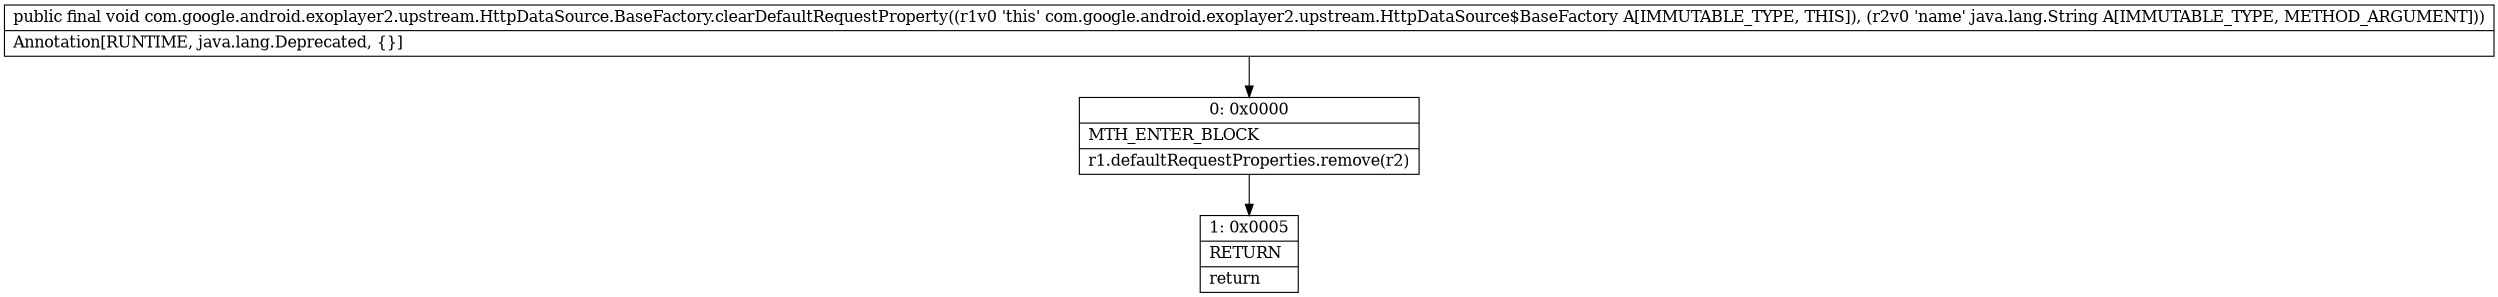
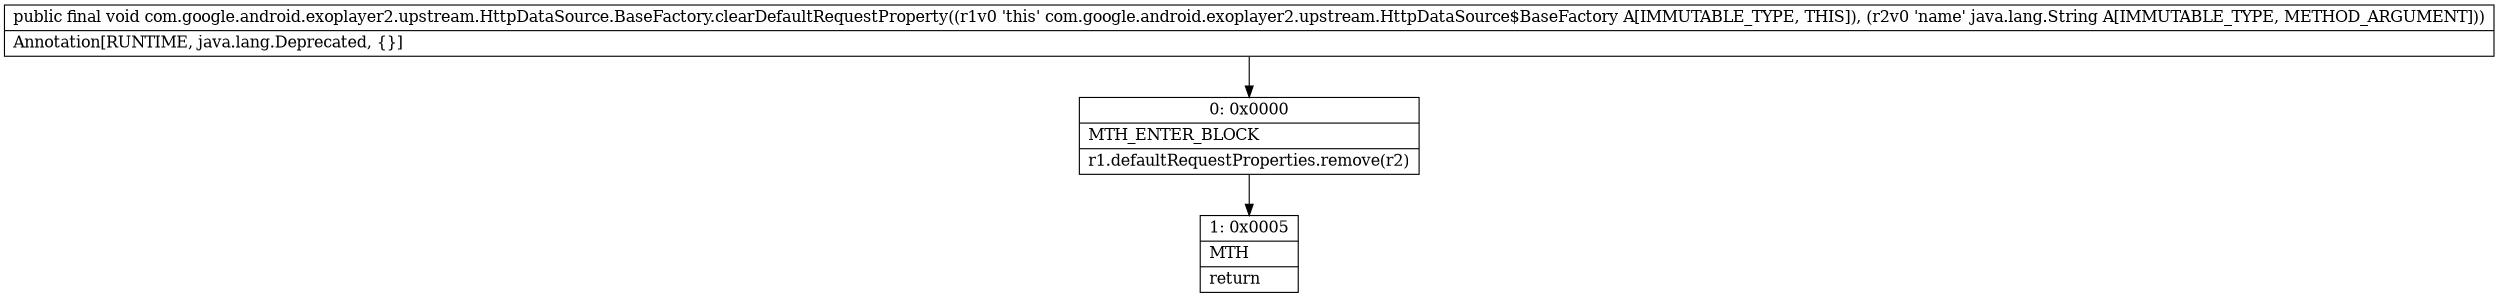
(1245, 253) -> (1229, 253)
